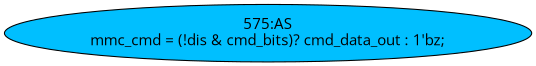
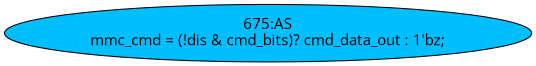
(268, 33) -> (268, 33)
